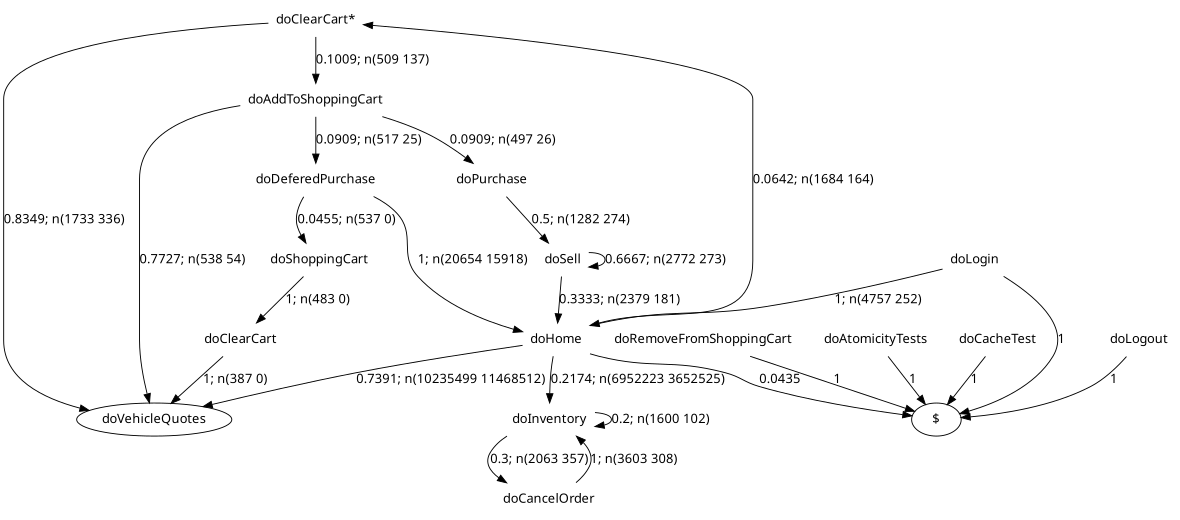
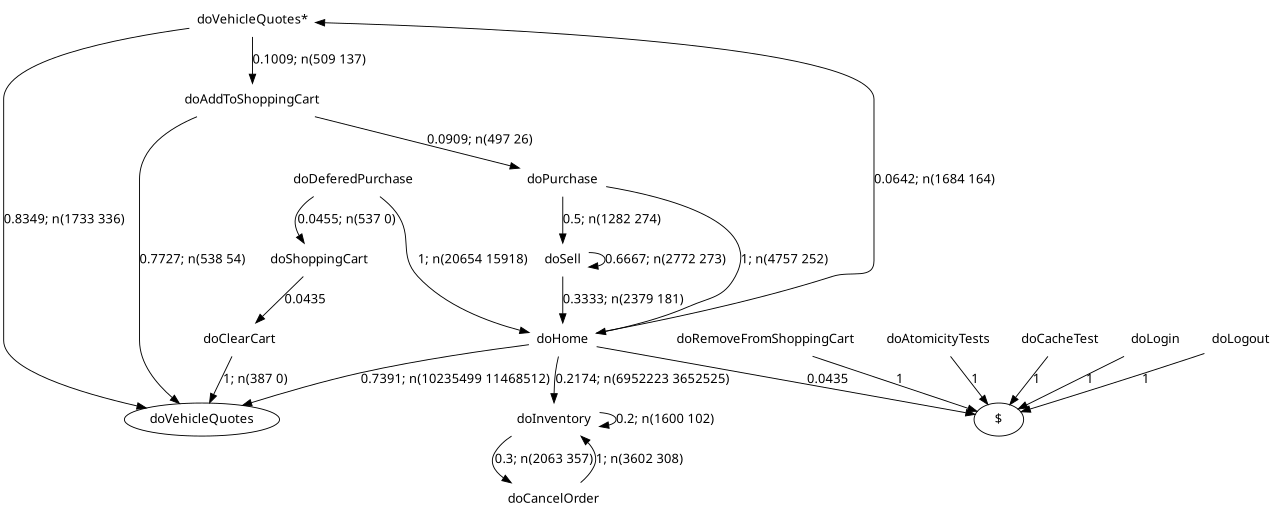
(316, 20) -> (252, 20)
(316, 135) -> none
(318, 300) -> (306, 300)
(772, 306) -> (740, 259)
(634, 459) -> (640, 459)
